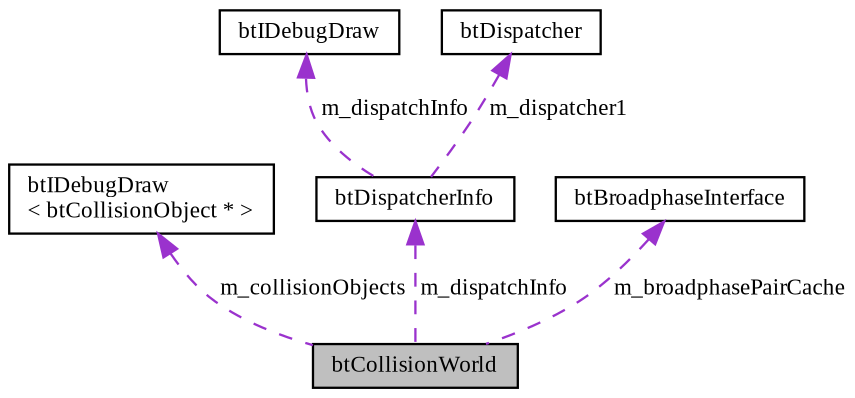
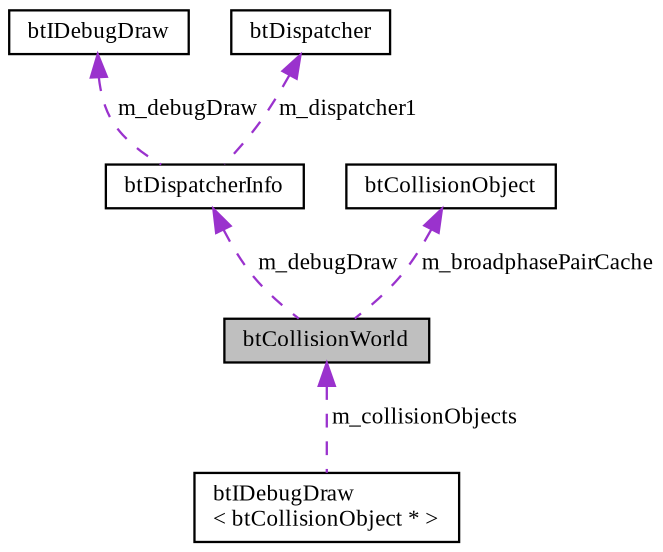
(394, 109) -> (186, 109)
(680, 199) -> (451, 186)
(492, 289) -> (327, 264)
(233, 313) -> (327, 429)
